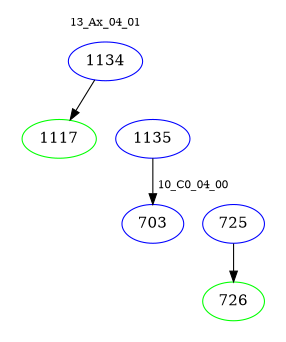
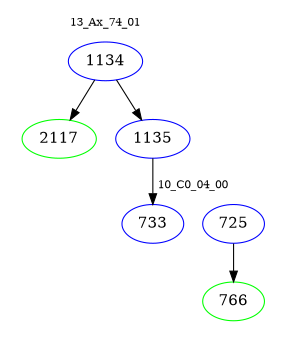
(105, 23) -> (105, 23)
none -> (126, 95)
(59, 139) -> (59, 139)
(153, 224) -> (153, 224)
(234, 301) -> (234, 301)
